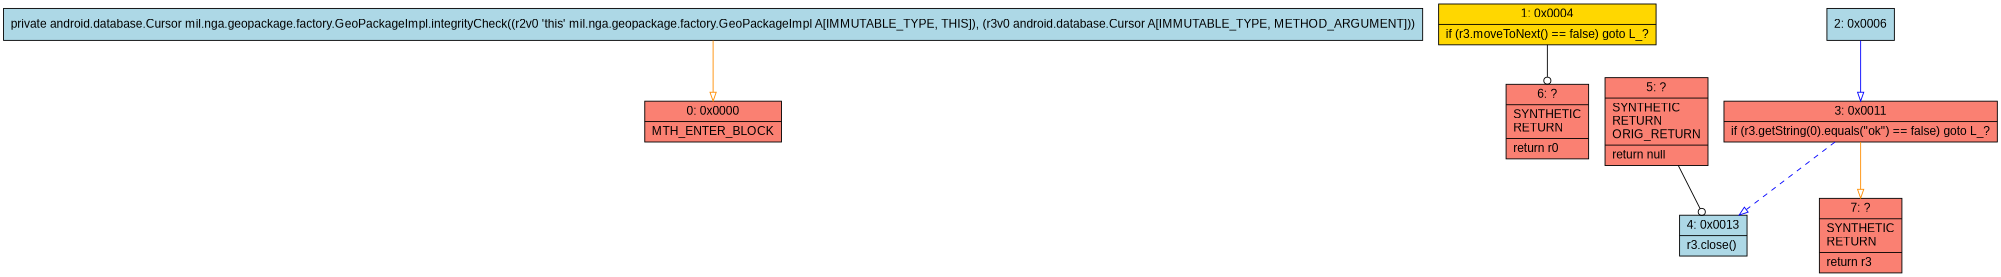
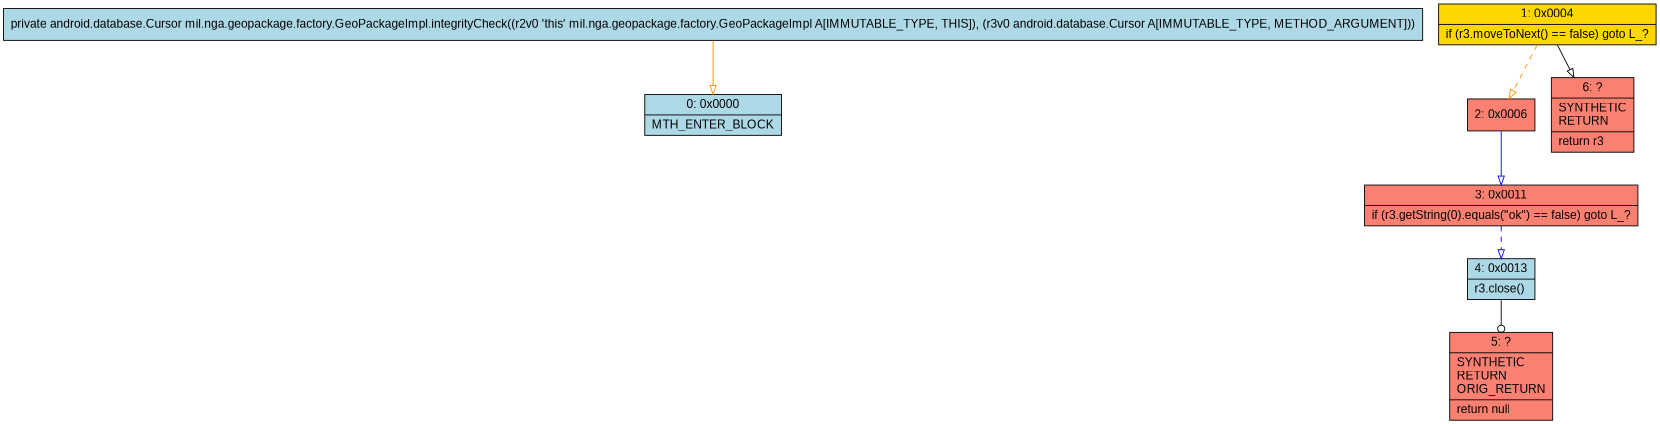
(1861, 24) -> (1501, 115)
(1547, 61) -> (1564, 57)
none -> (1525, 68)
(713, 122) -> (713, 115)
(1536, 148) -> (1582, 142)
(1689, 187) -> (1501, 312)
(1861, 236) -> none
